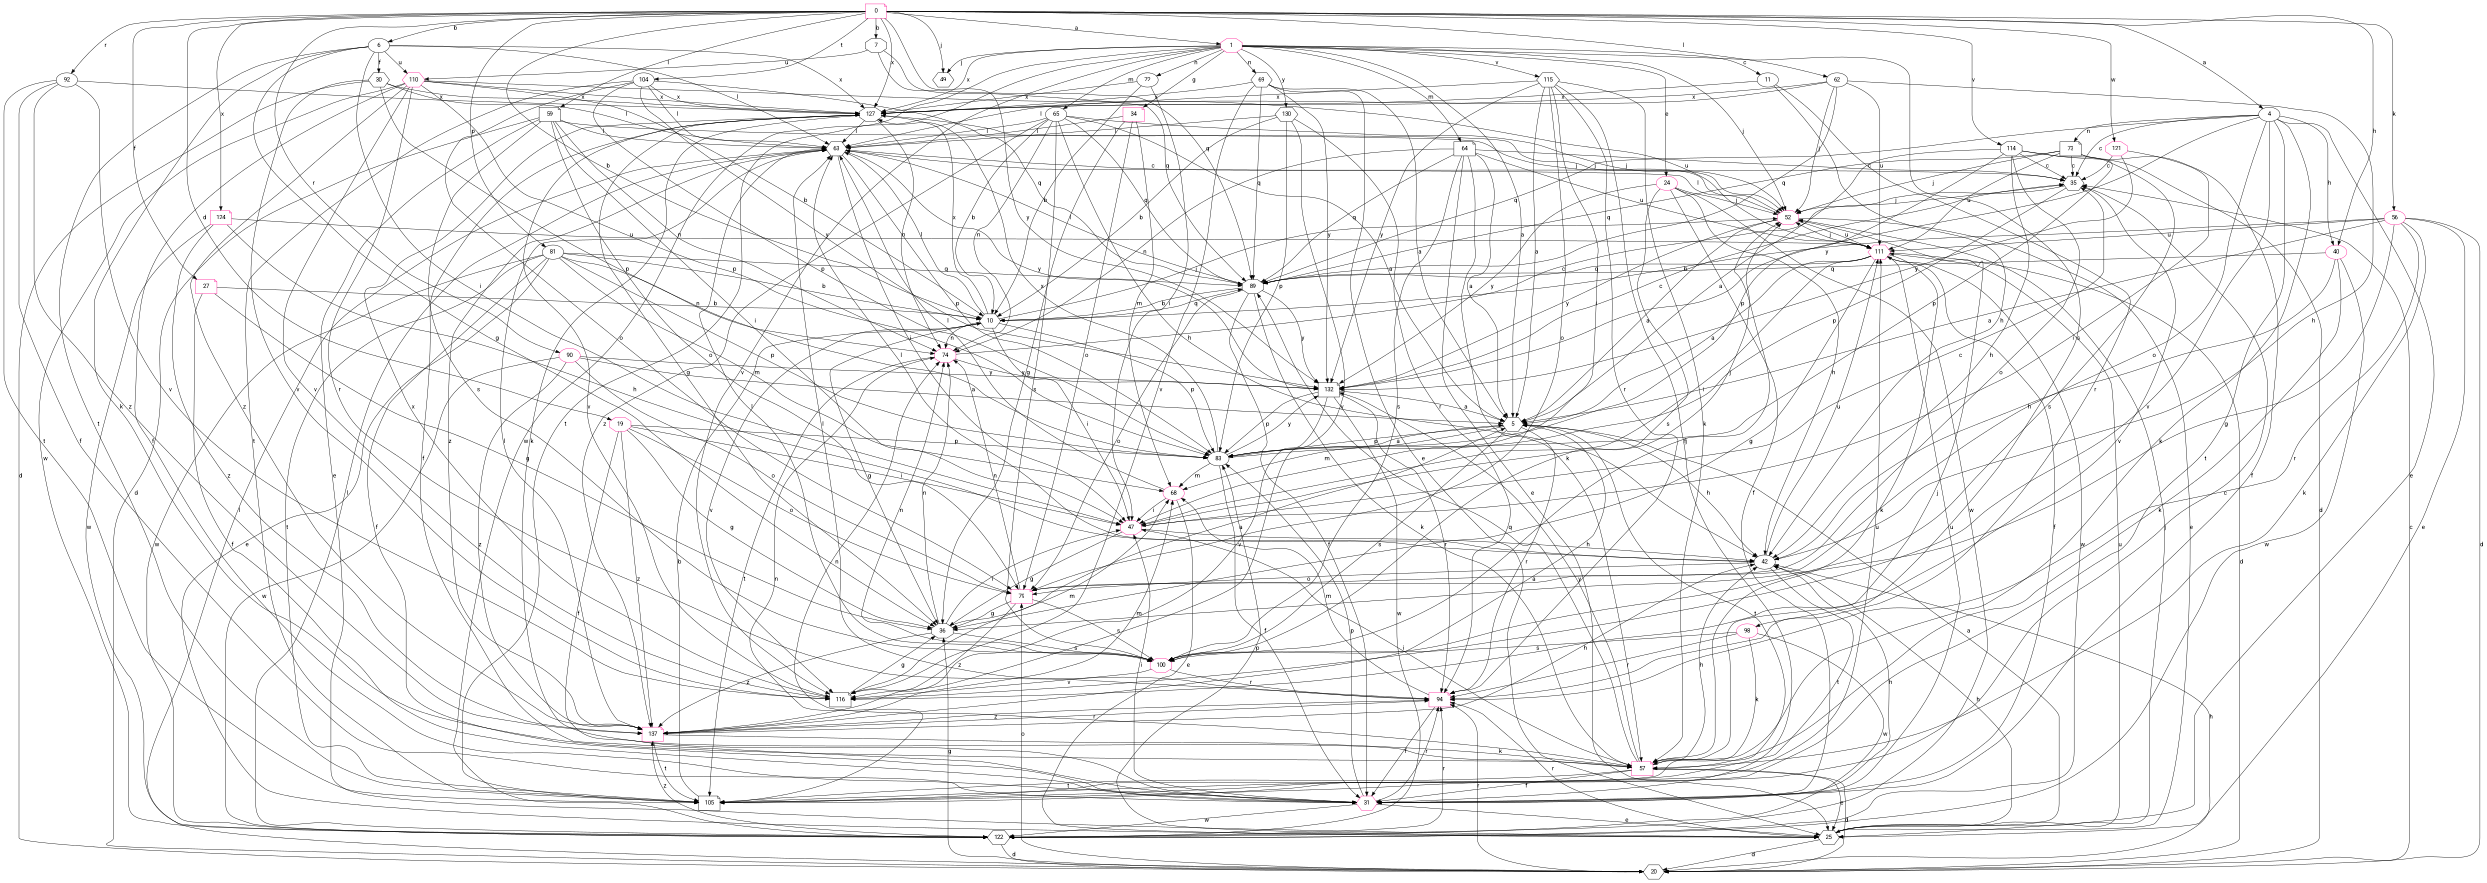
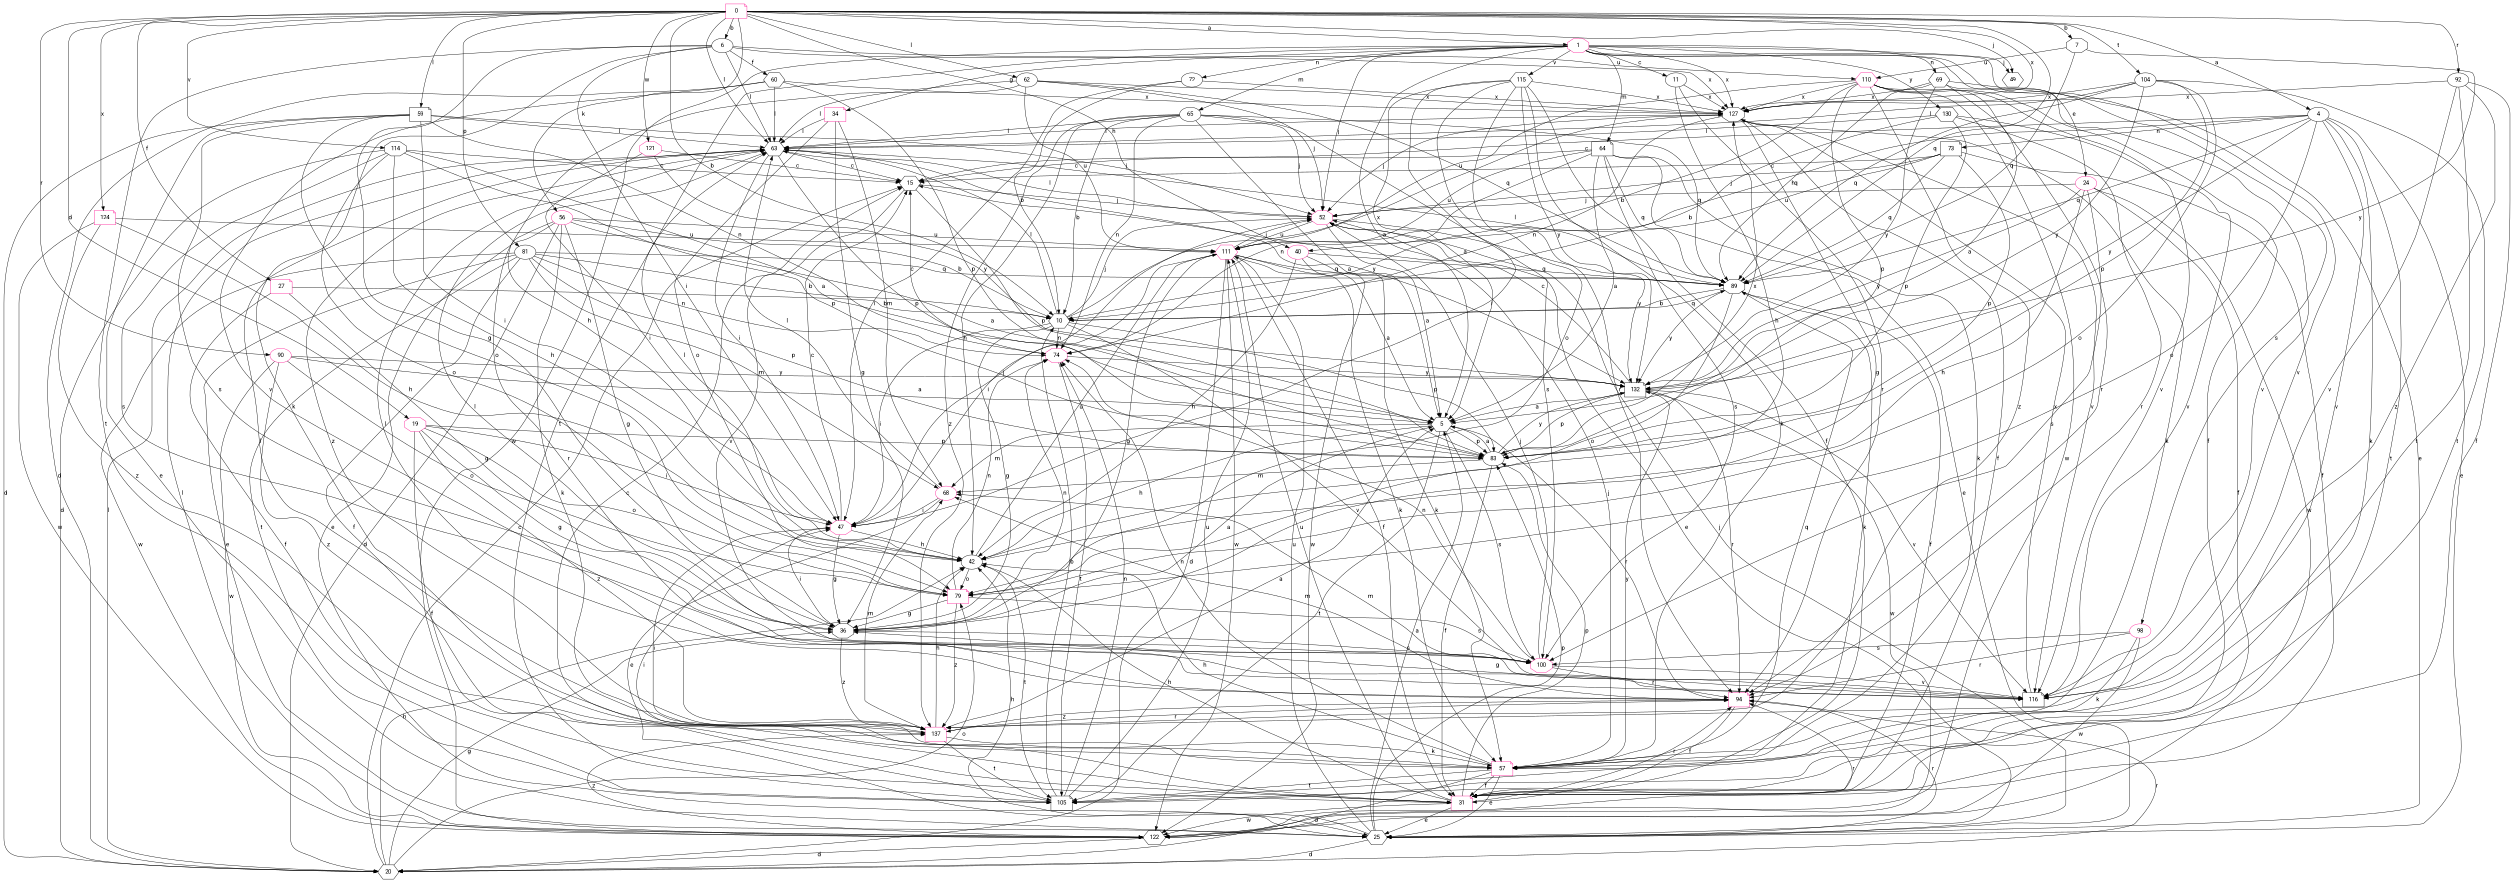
(379, 80) -> (774, 80)
none -> (721, 82)
(2073, 183) -> (910, 183)
(1367, 803) -> (1462, 803)
